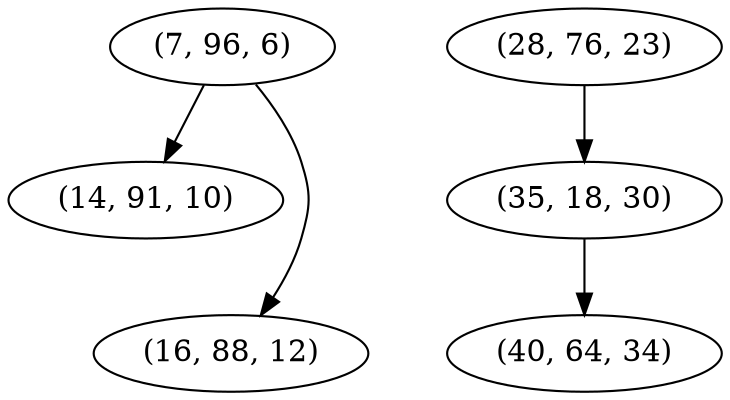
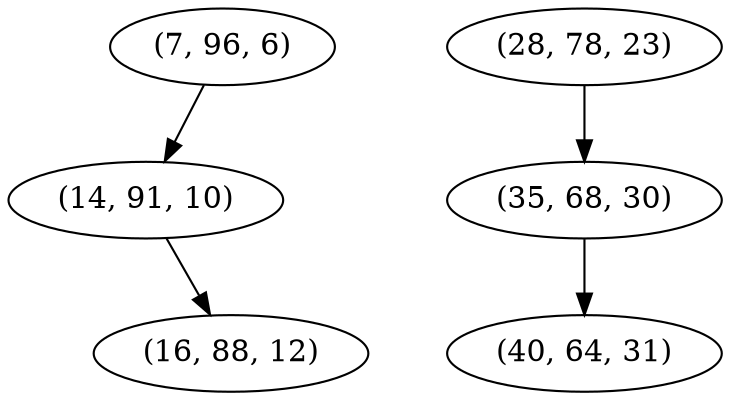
(584, 47) -> (584, 47)
(308, 188) -> (183, 267)
(584, 200) -> (584, 200)
(584, 353) -> (584, 353)
